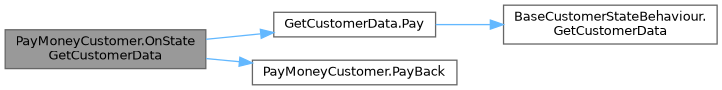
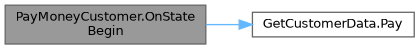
(610, 25) -> none
(105, 49) -> (105, 25)
(355, 72) -> none
